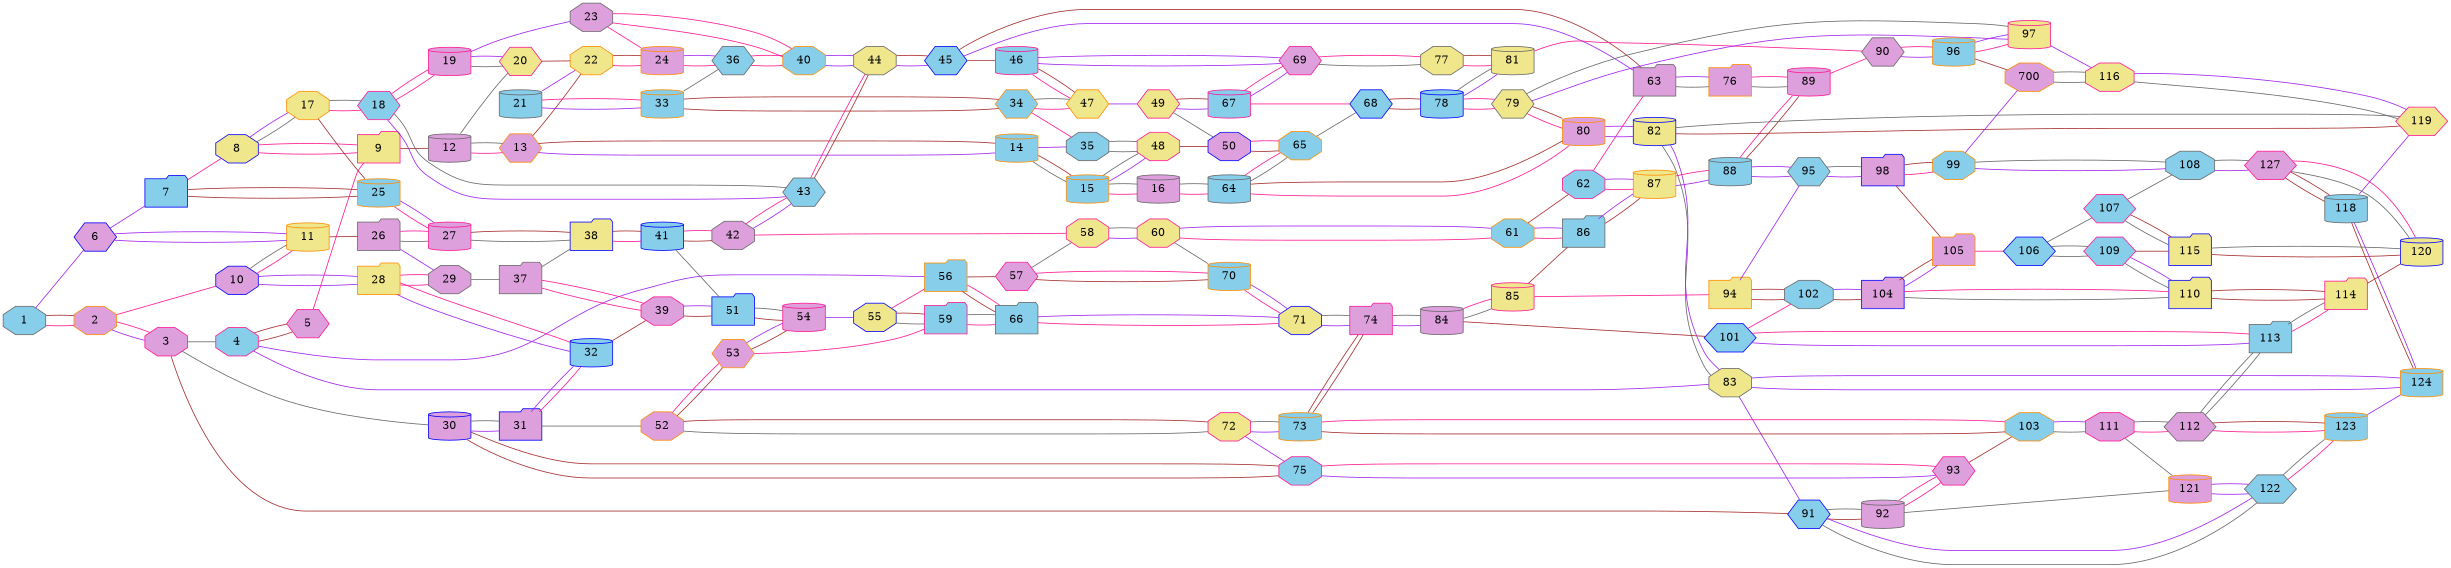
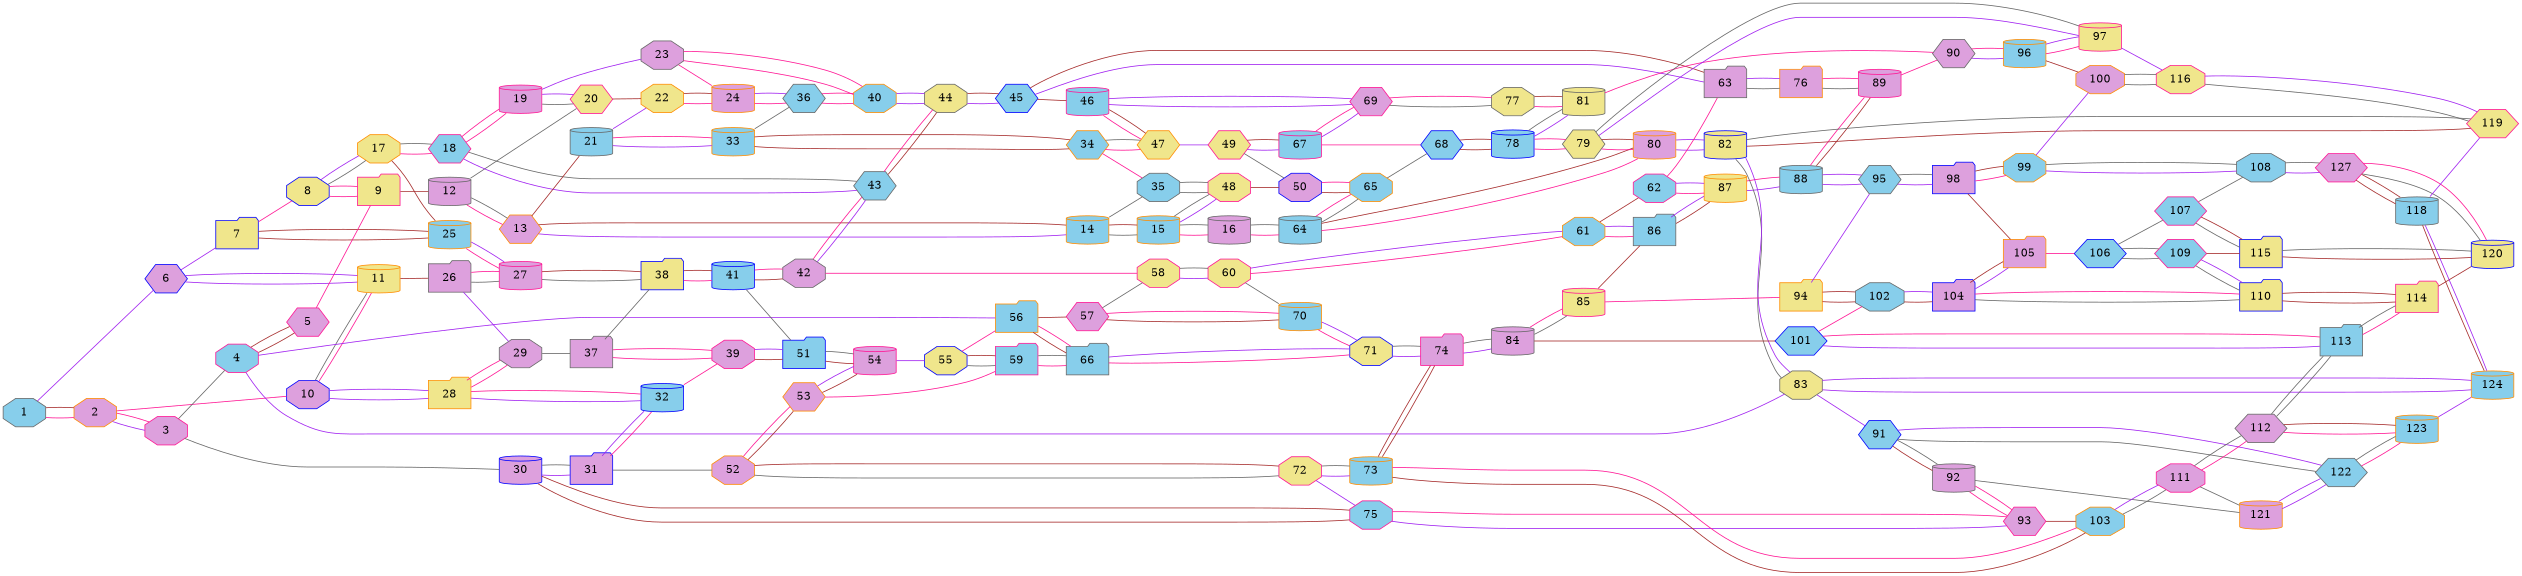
(2029, 77) -> (2100, 80)
(550, 115) -> (557, 184)
(1052, 147) -> (1126, 207)
(166, 193) -> (237, 235)
(629, 330) -> (700, 374)
(938, 511) -> none
